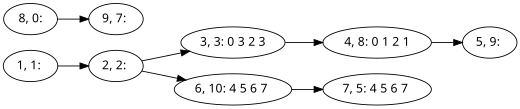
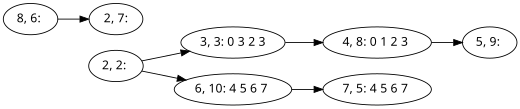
(31, 19) -> (31, 19)
(116, 19) -> (116, 19)
(377, 43) -> (377, 43)
(31, 66) -> none
